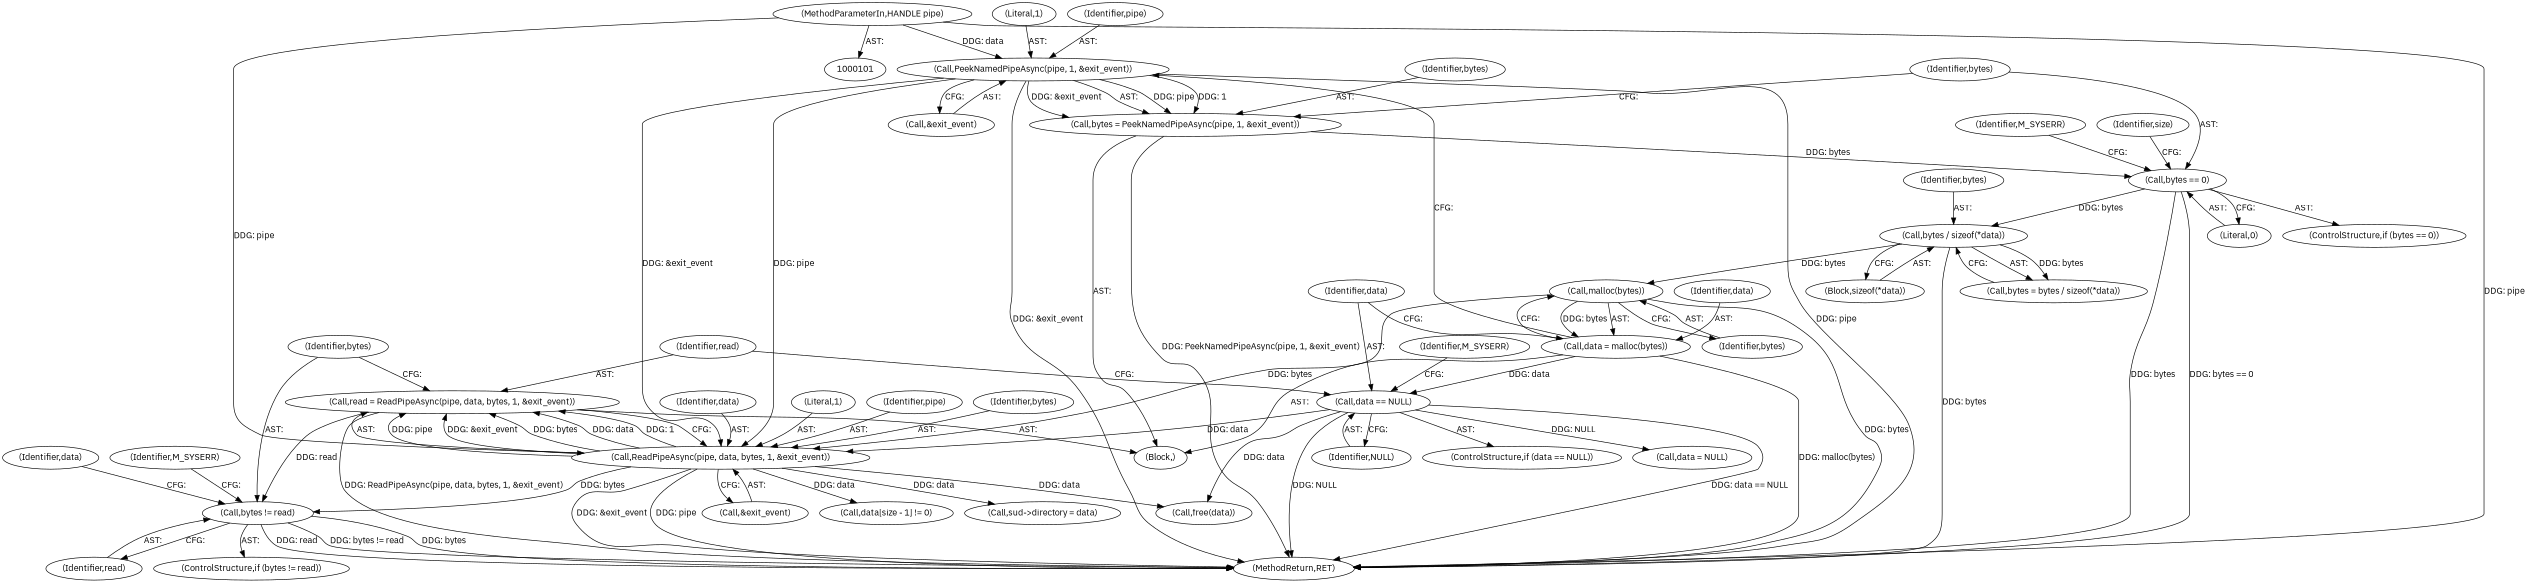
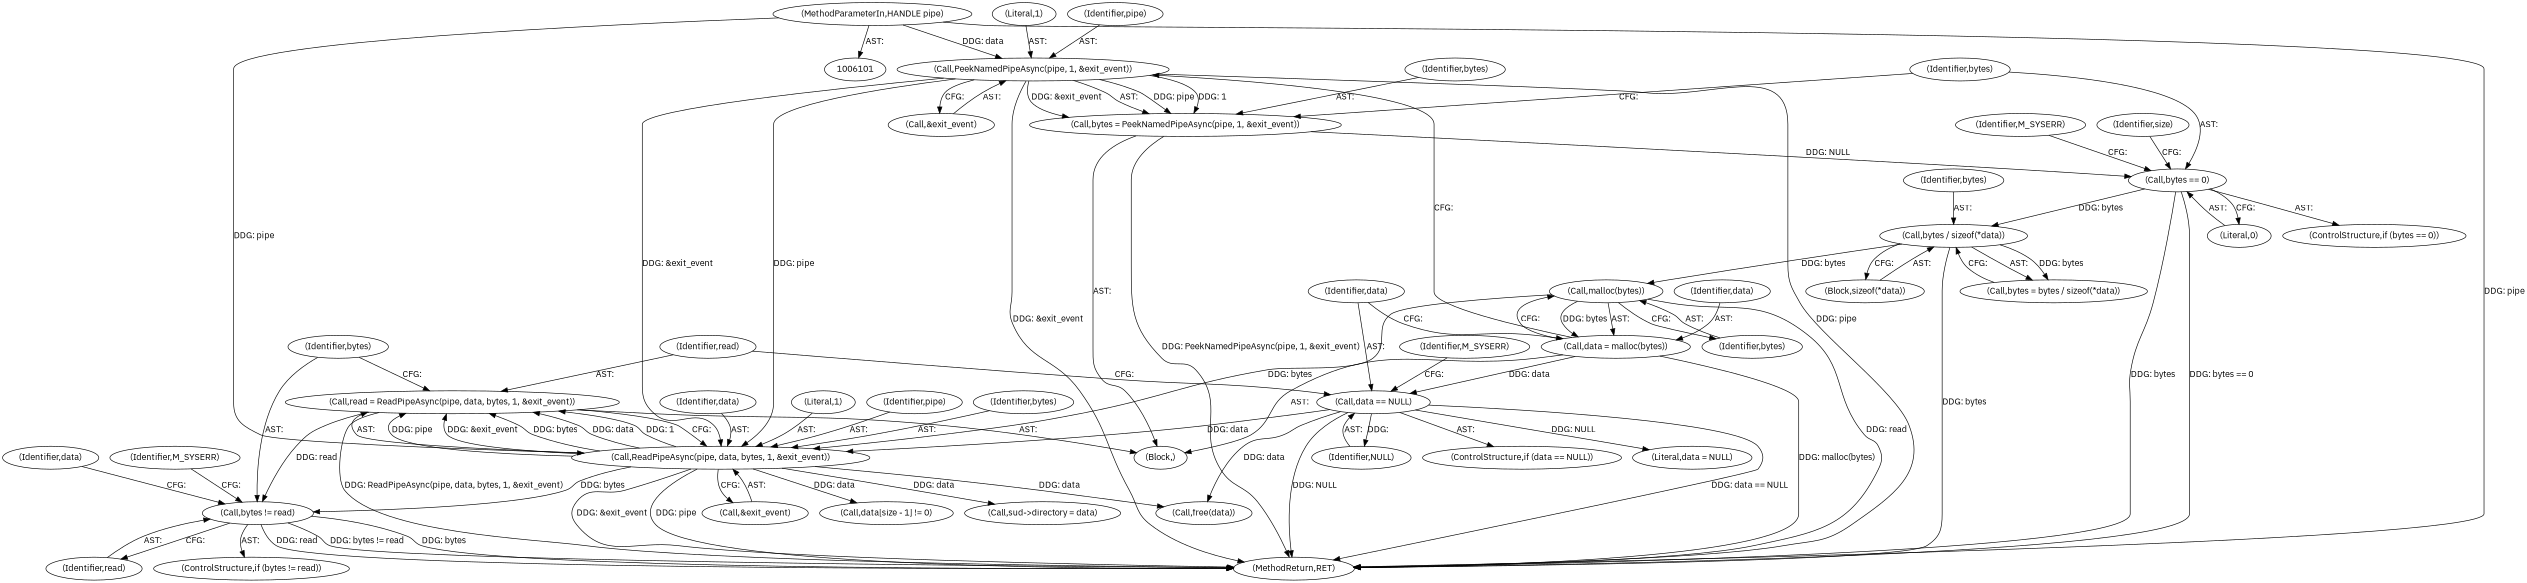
(855, 69) -> (855, 69)
(1828, 153) -> (1828, 153)
(1379, 430) -> (1379, 430)
(1887, 430) -> (1887, 430)
(1692, 458) -> (1692, 458)
